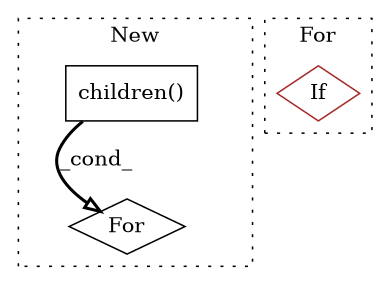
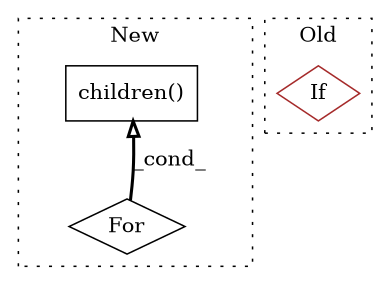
(318, 36) -> (318, 36)
(57, 163) -> (133, 169)
